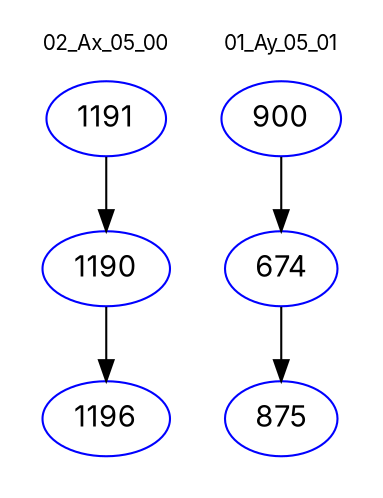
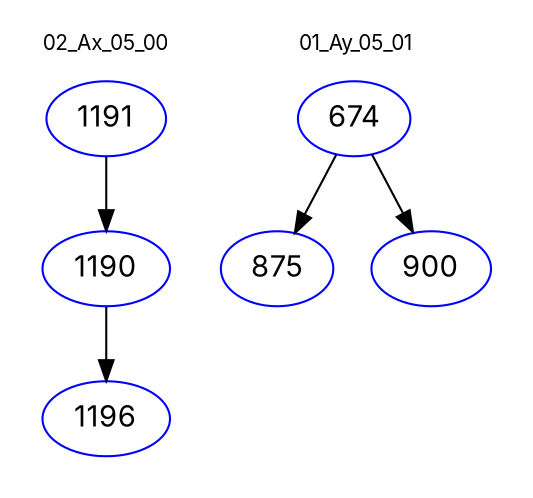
(281, 184) -> (388, 184)
